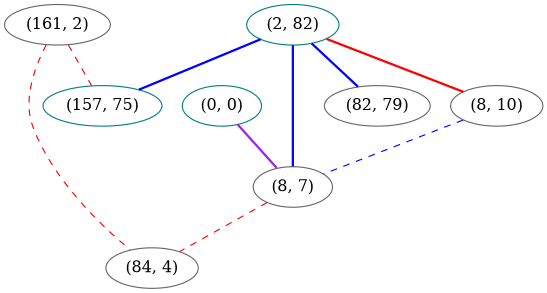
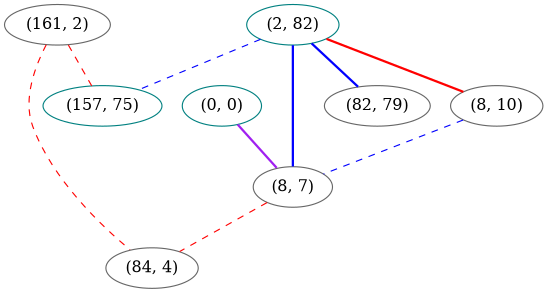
(200, 64) -> (200, 64)
